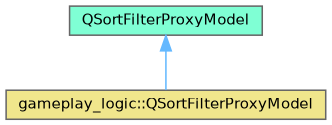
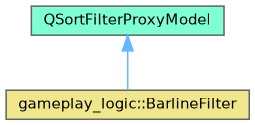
(166, 105) -> (128, 105)
